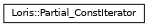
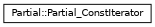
(74, 13) -> (77, 13)
